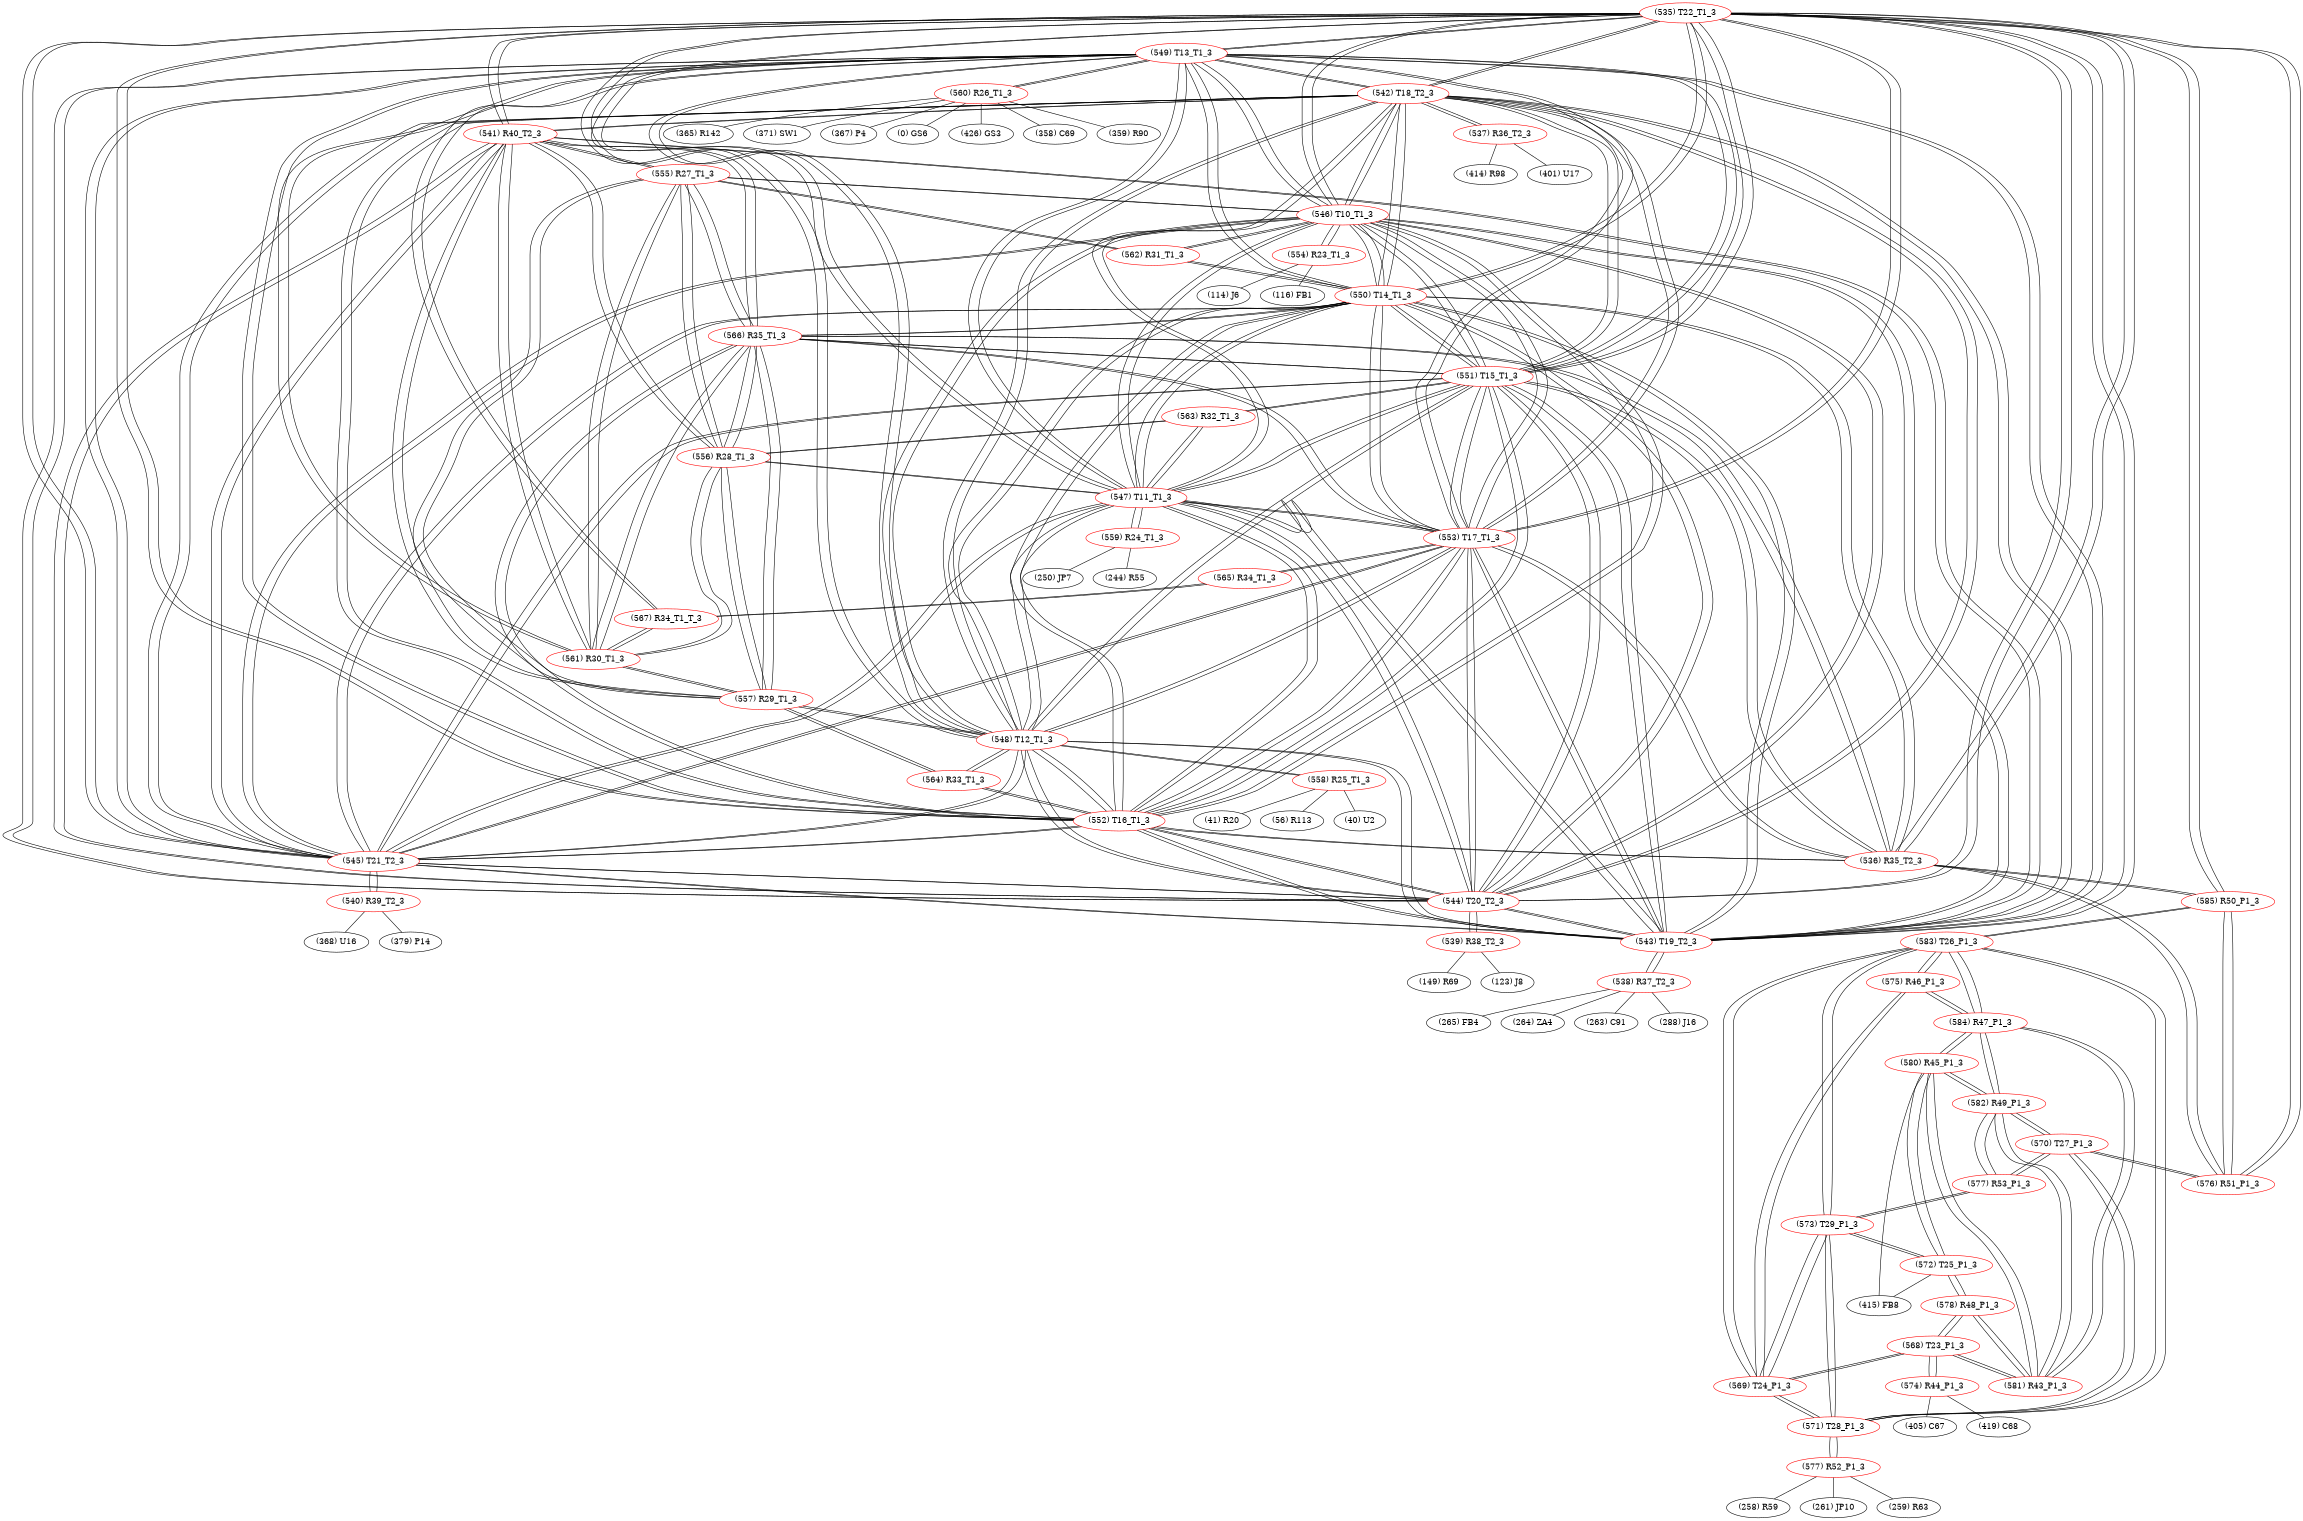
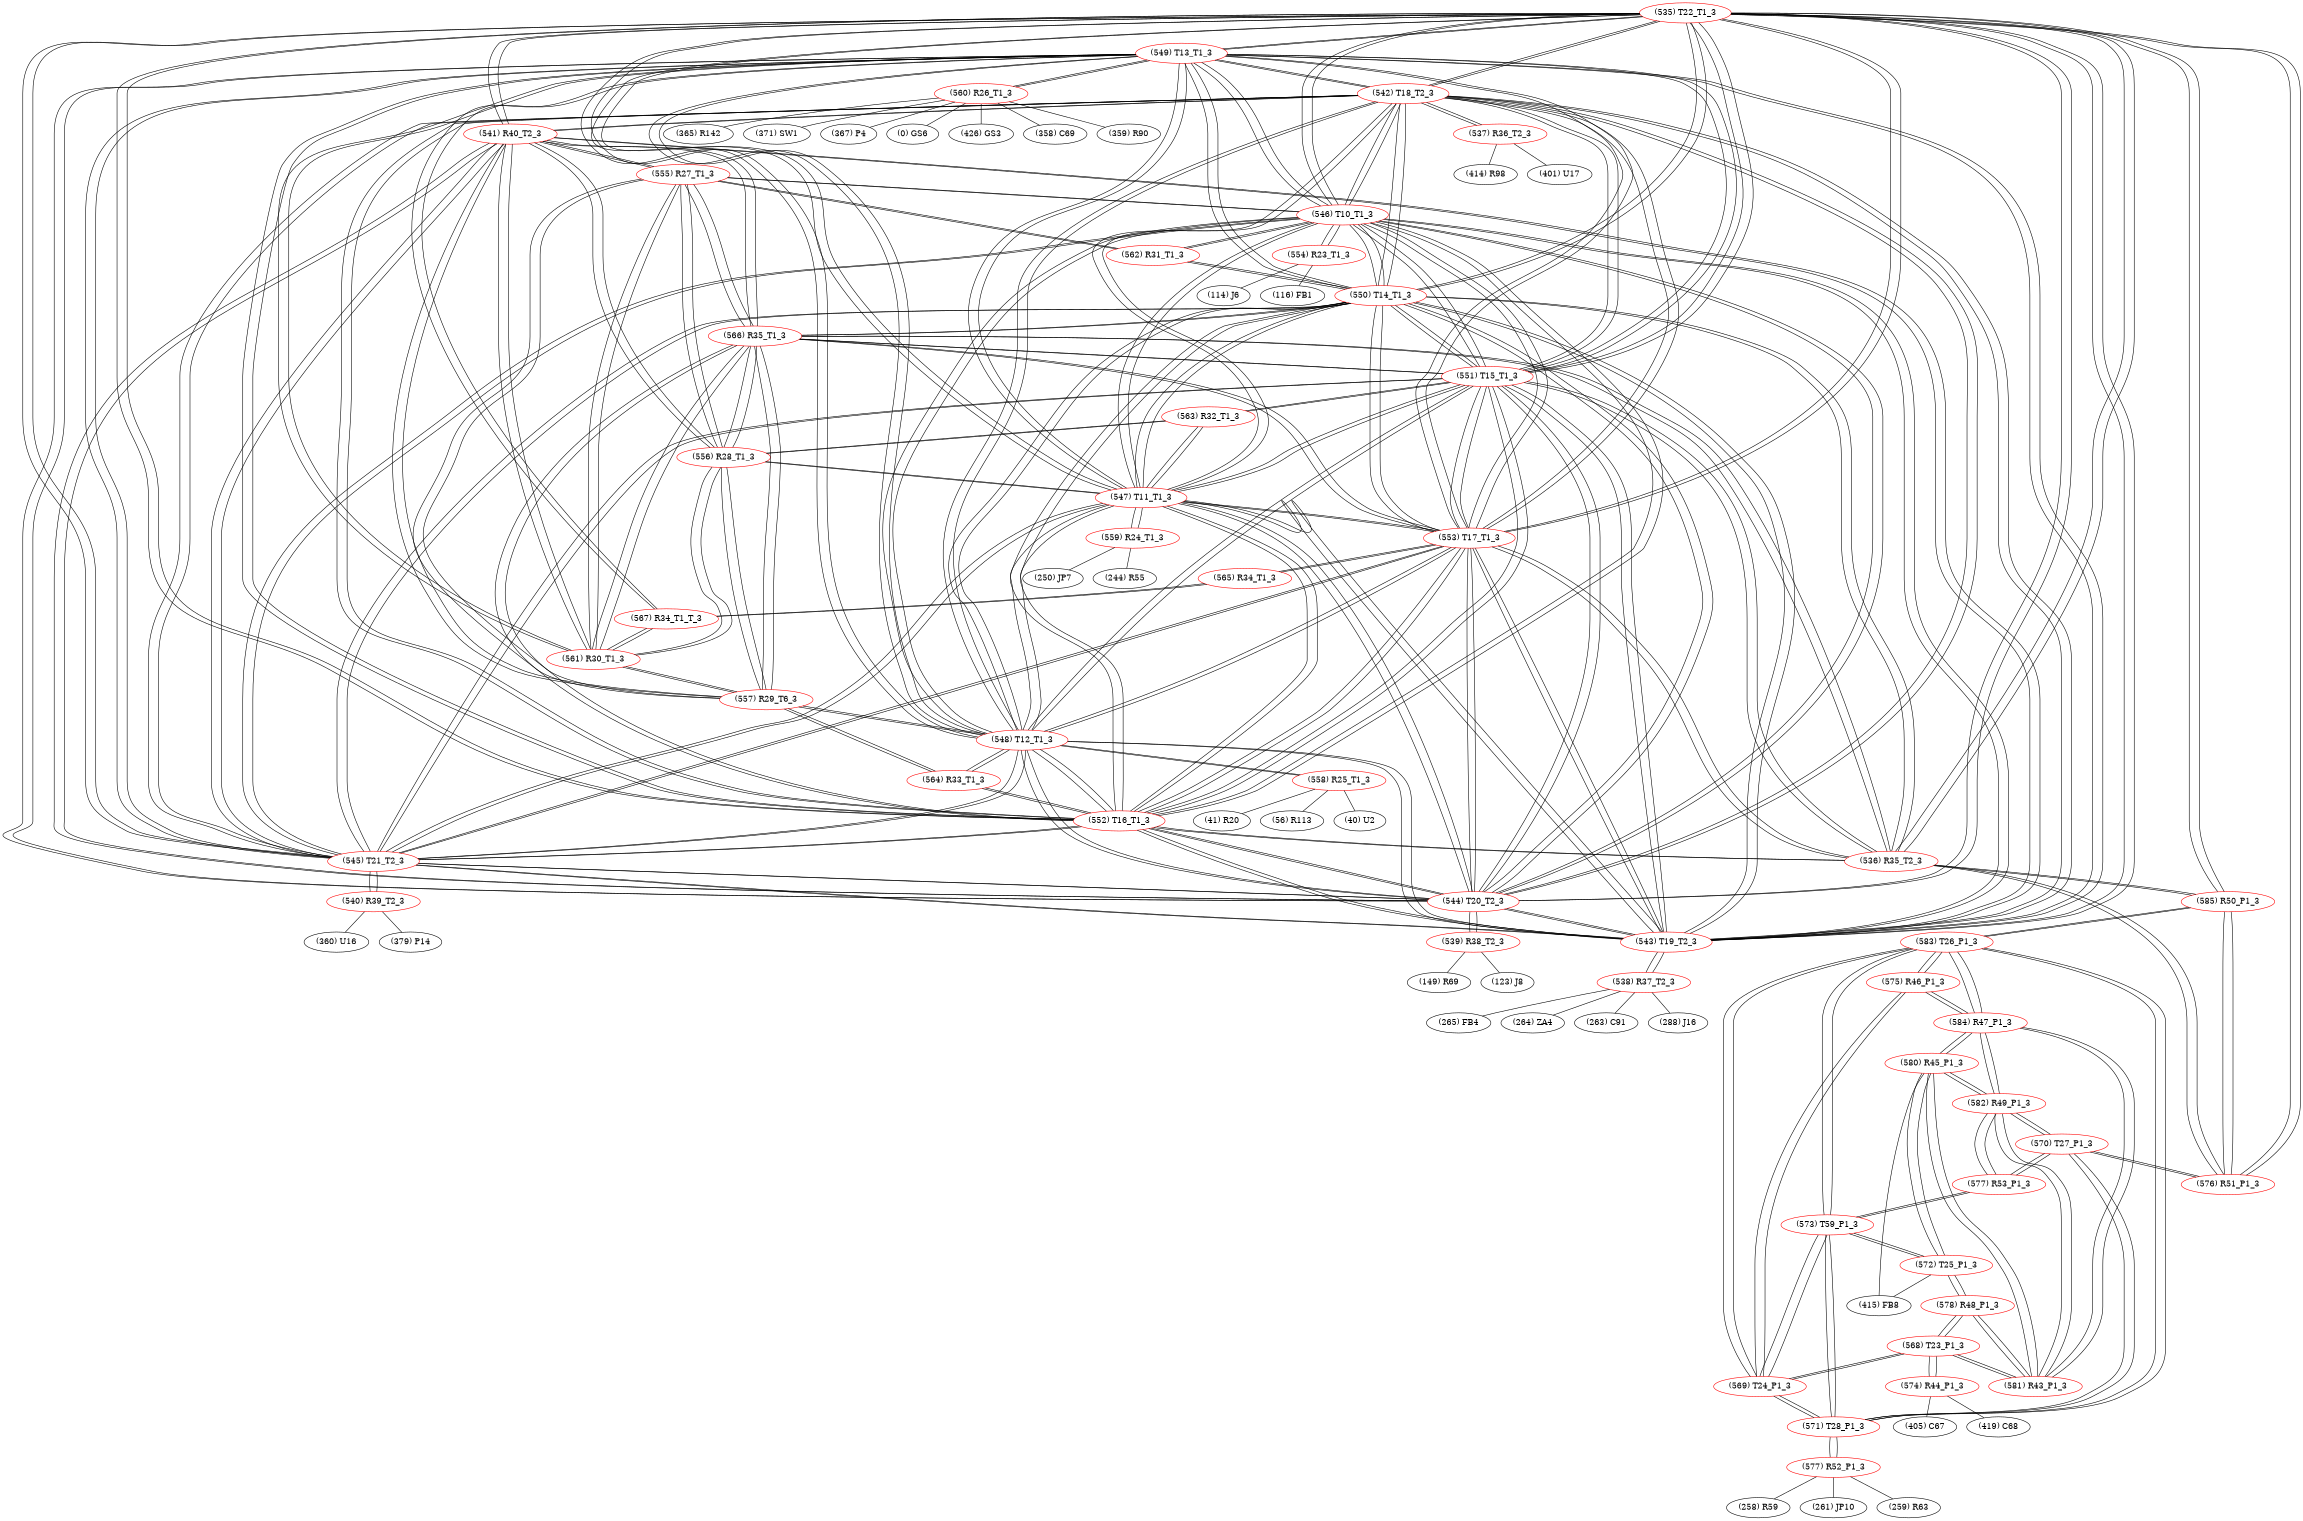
(766, 700) -> (766, 700)
(336, 942) -> (336, 942)
(1827, 1225) -> (1827, 1225)
